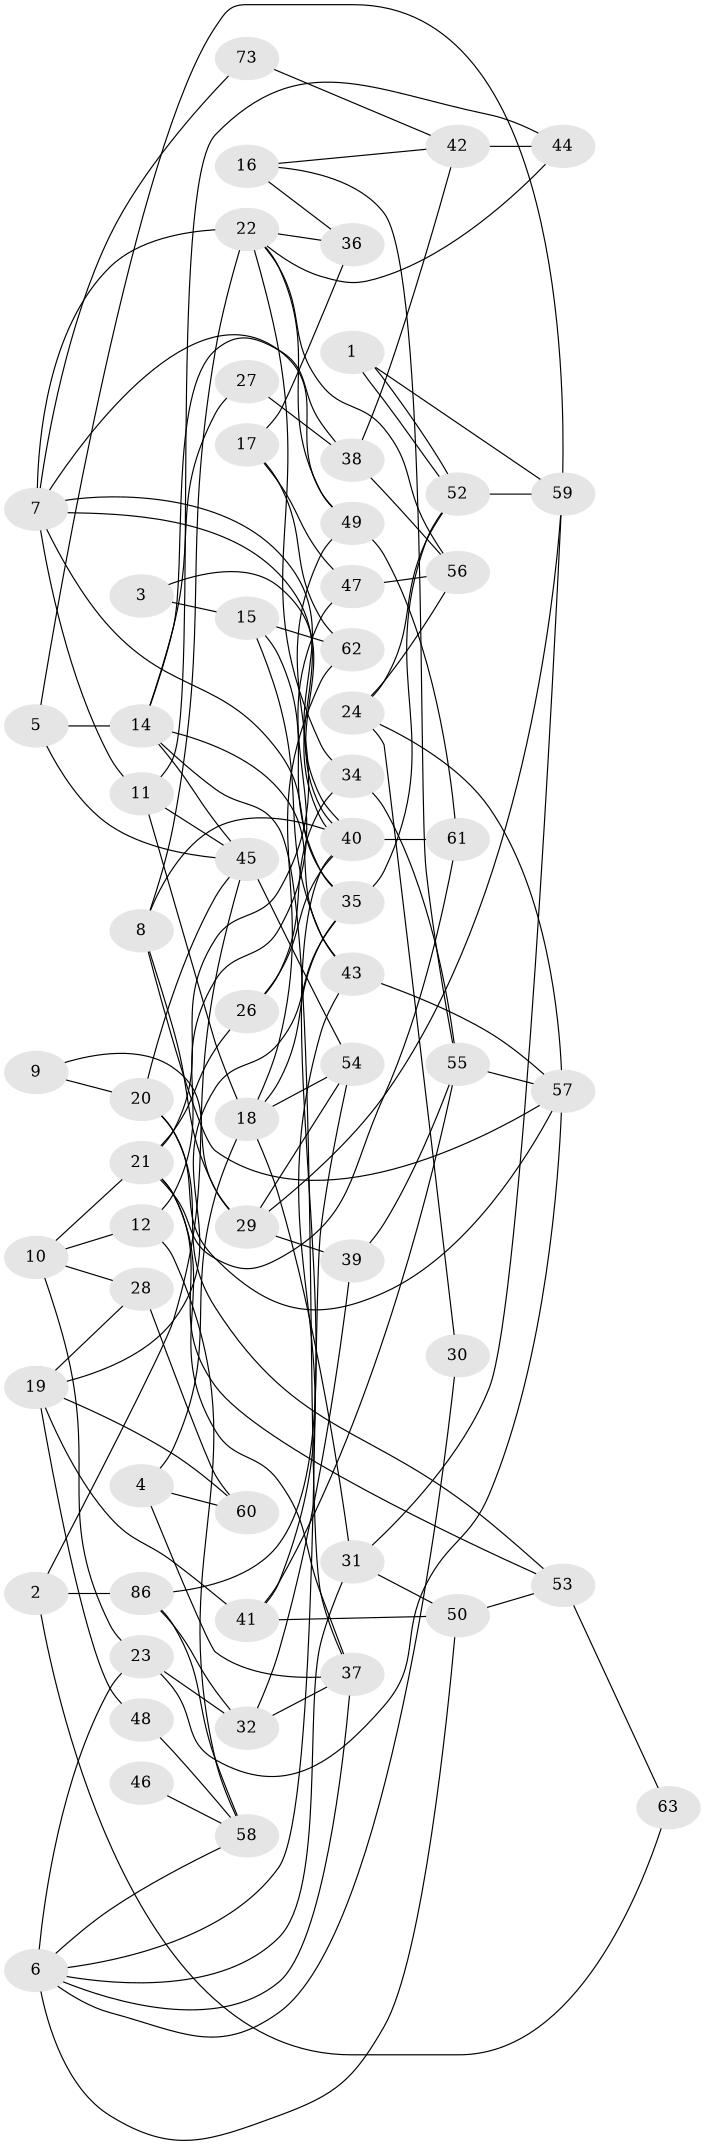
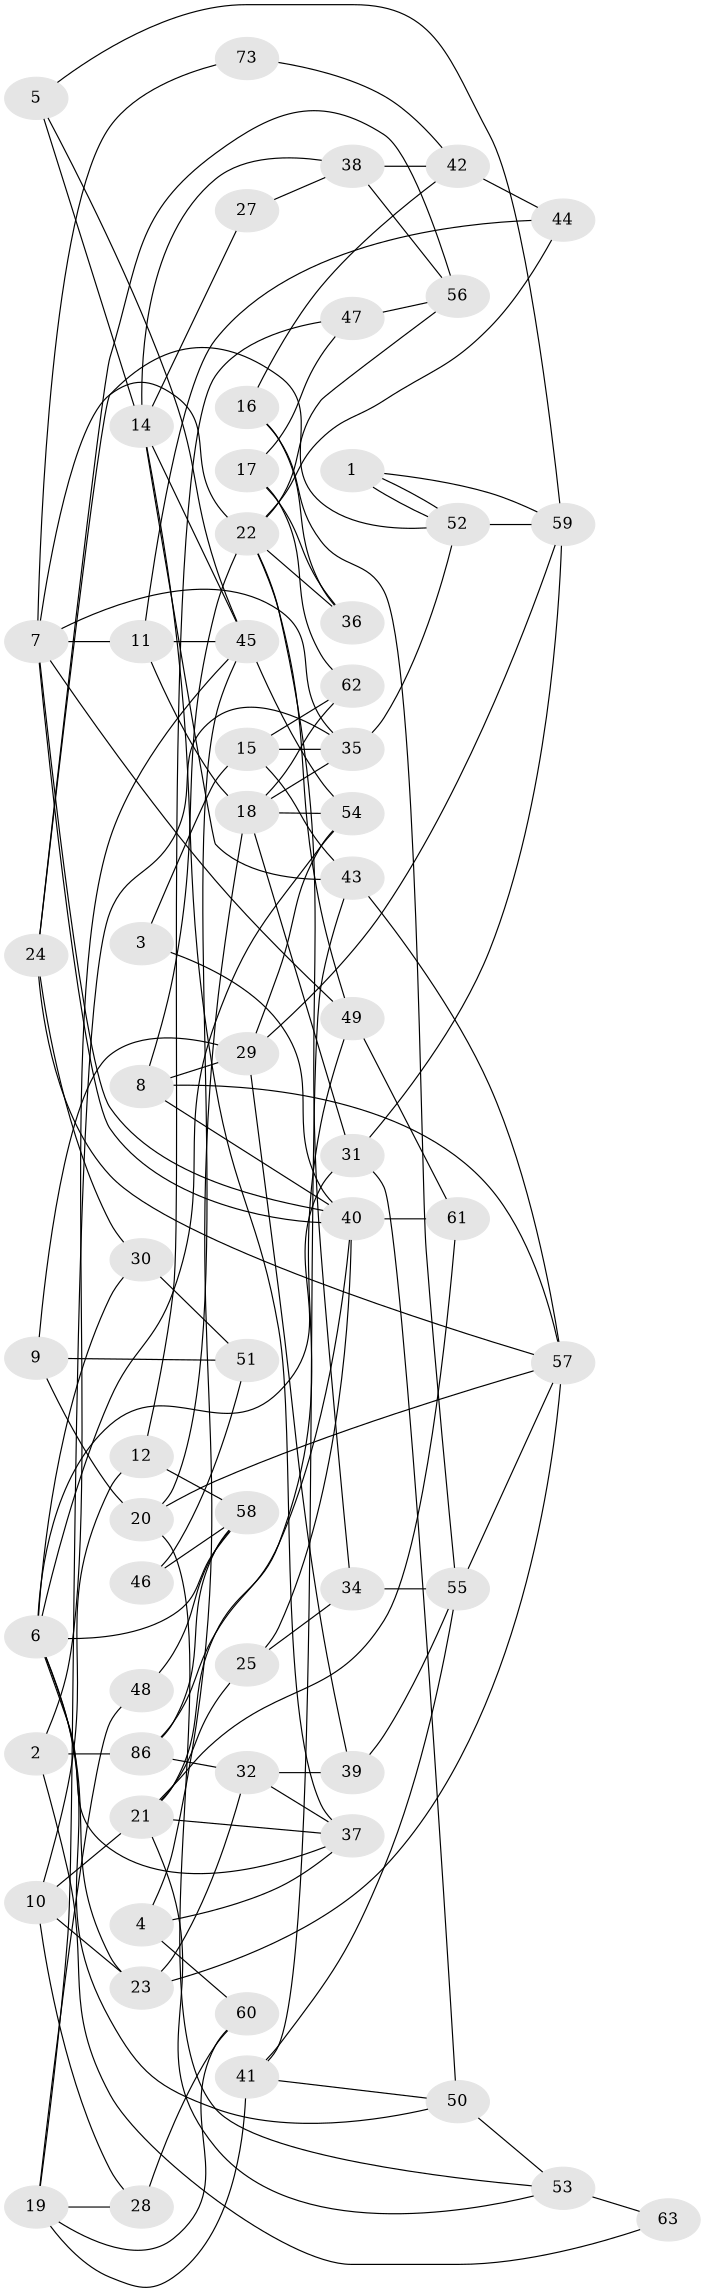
(247, 1012) -> (247, 1665)
none -> (247, 1360)
